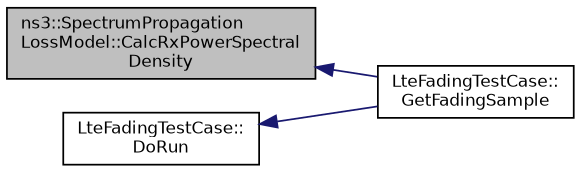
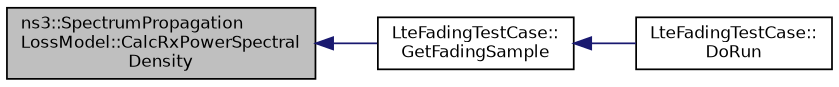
(327, 114) -> (614, 43)
